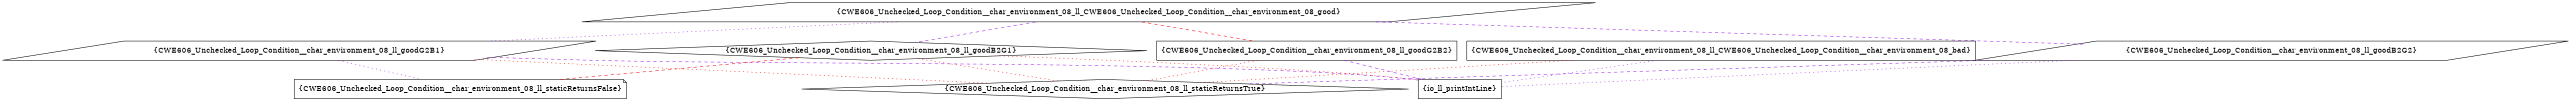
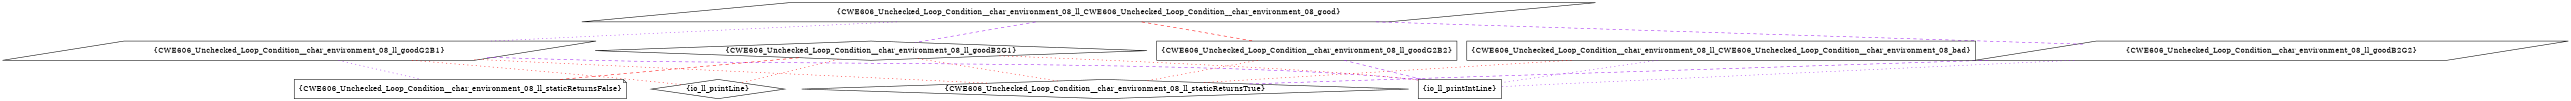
none -> (718, 89)
